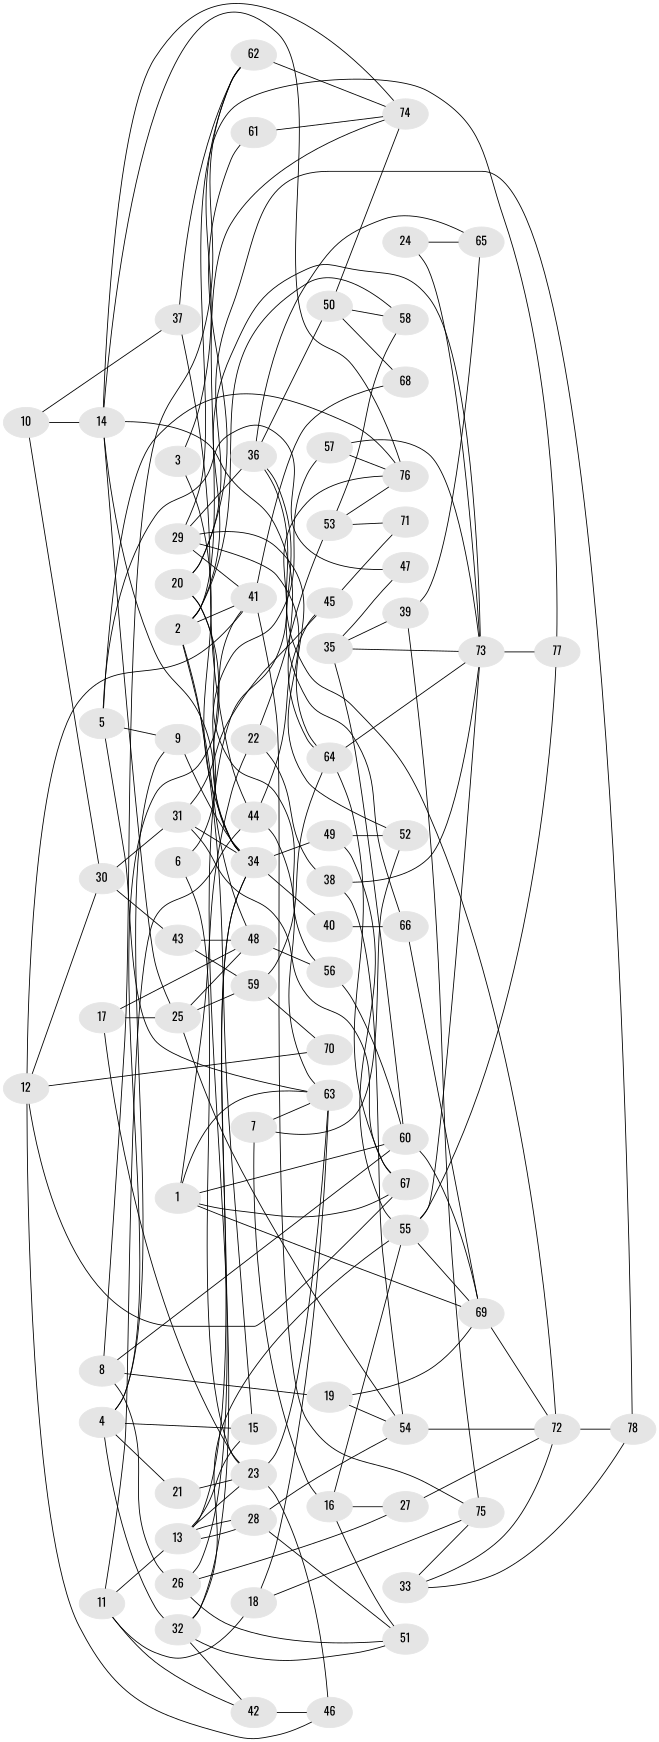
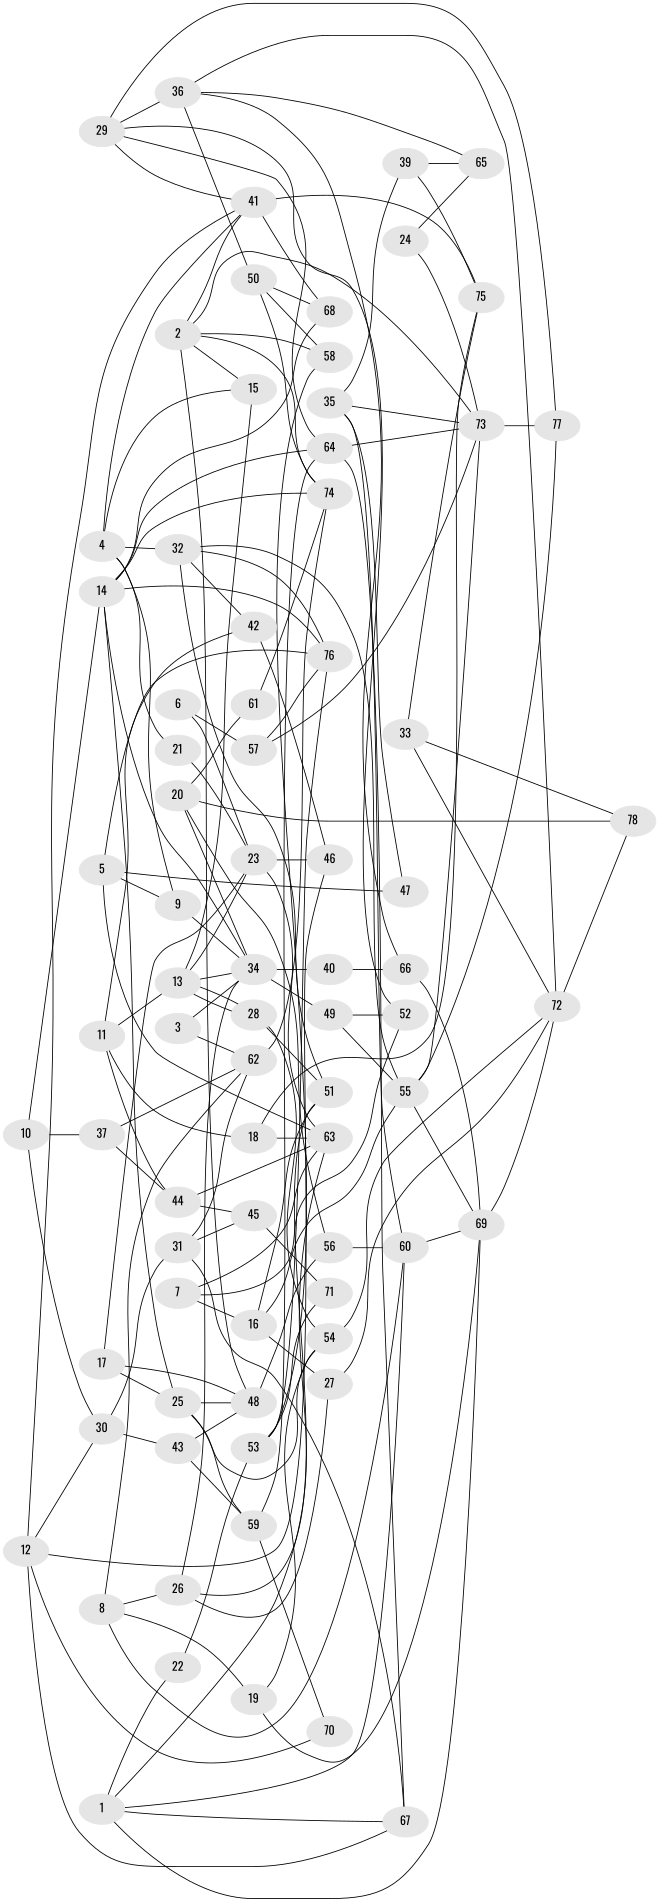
none -> (211, 447)
(216, 840) -> (221, 1157)
(330, 881) -> none
